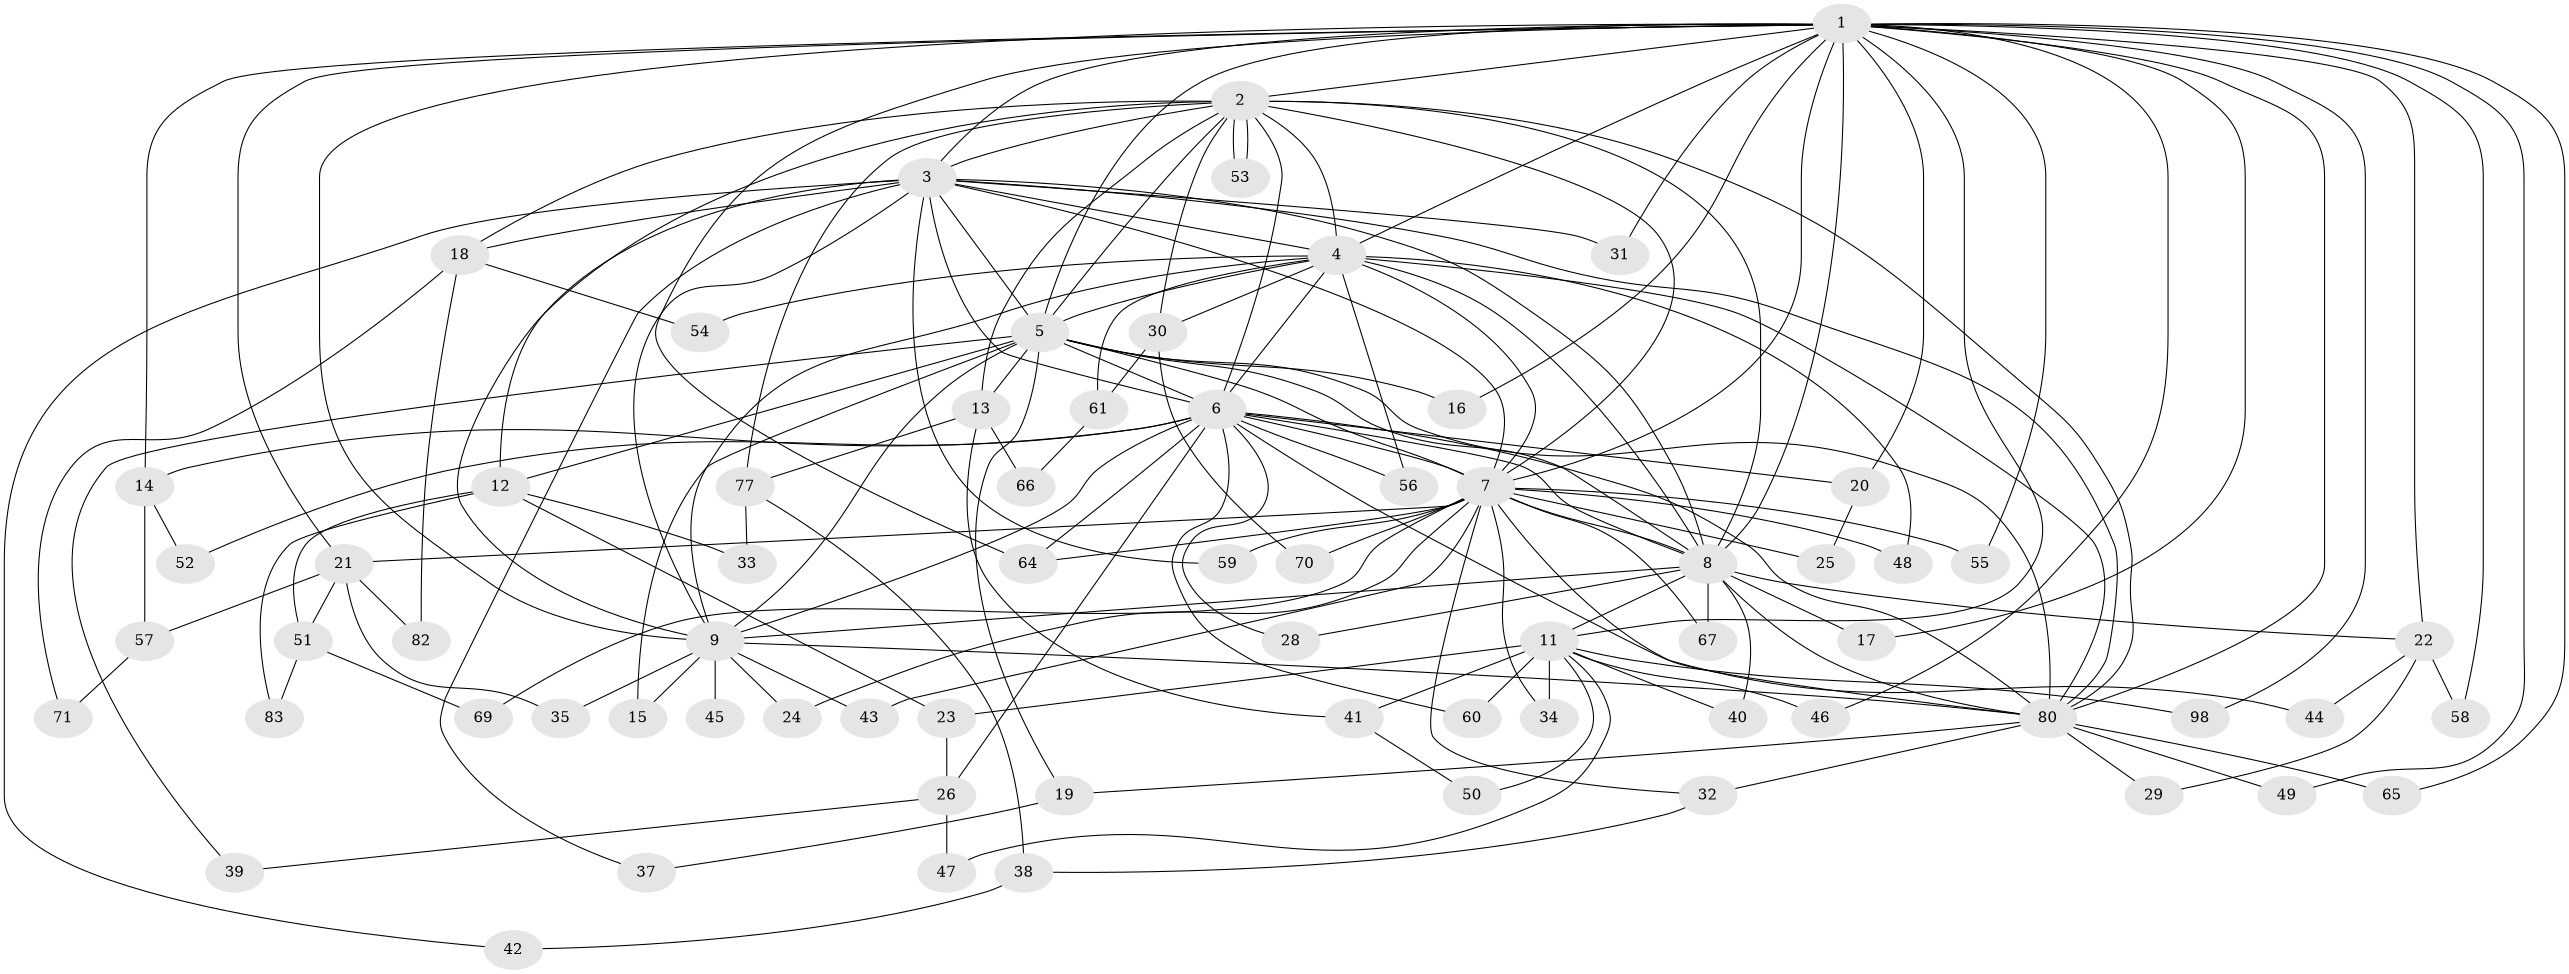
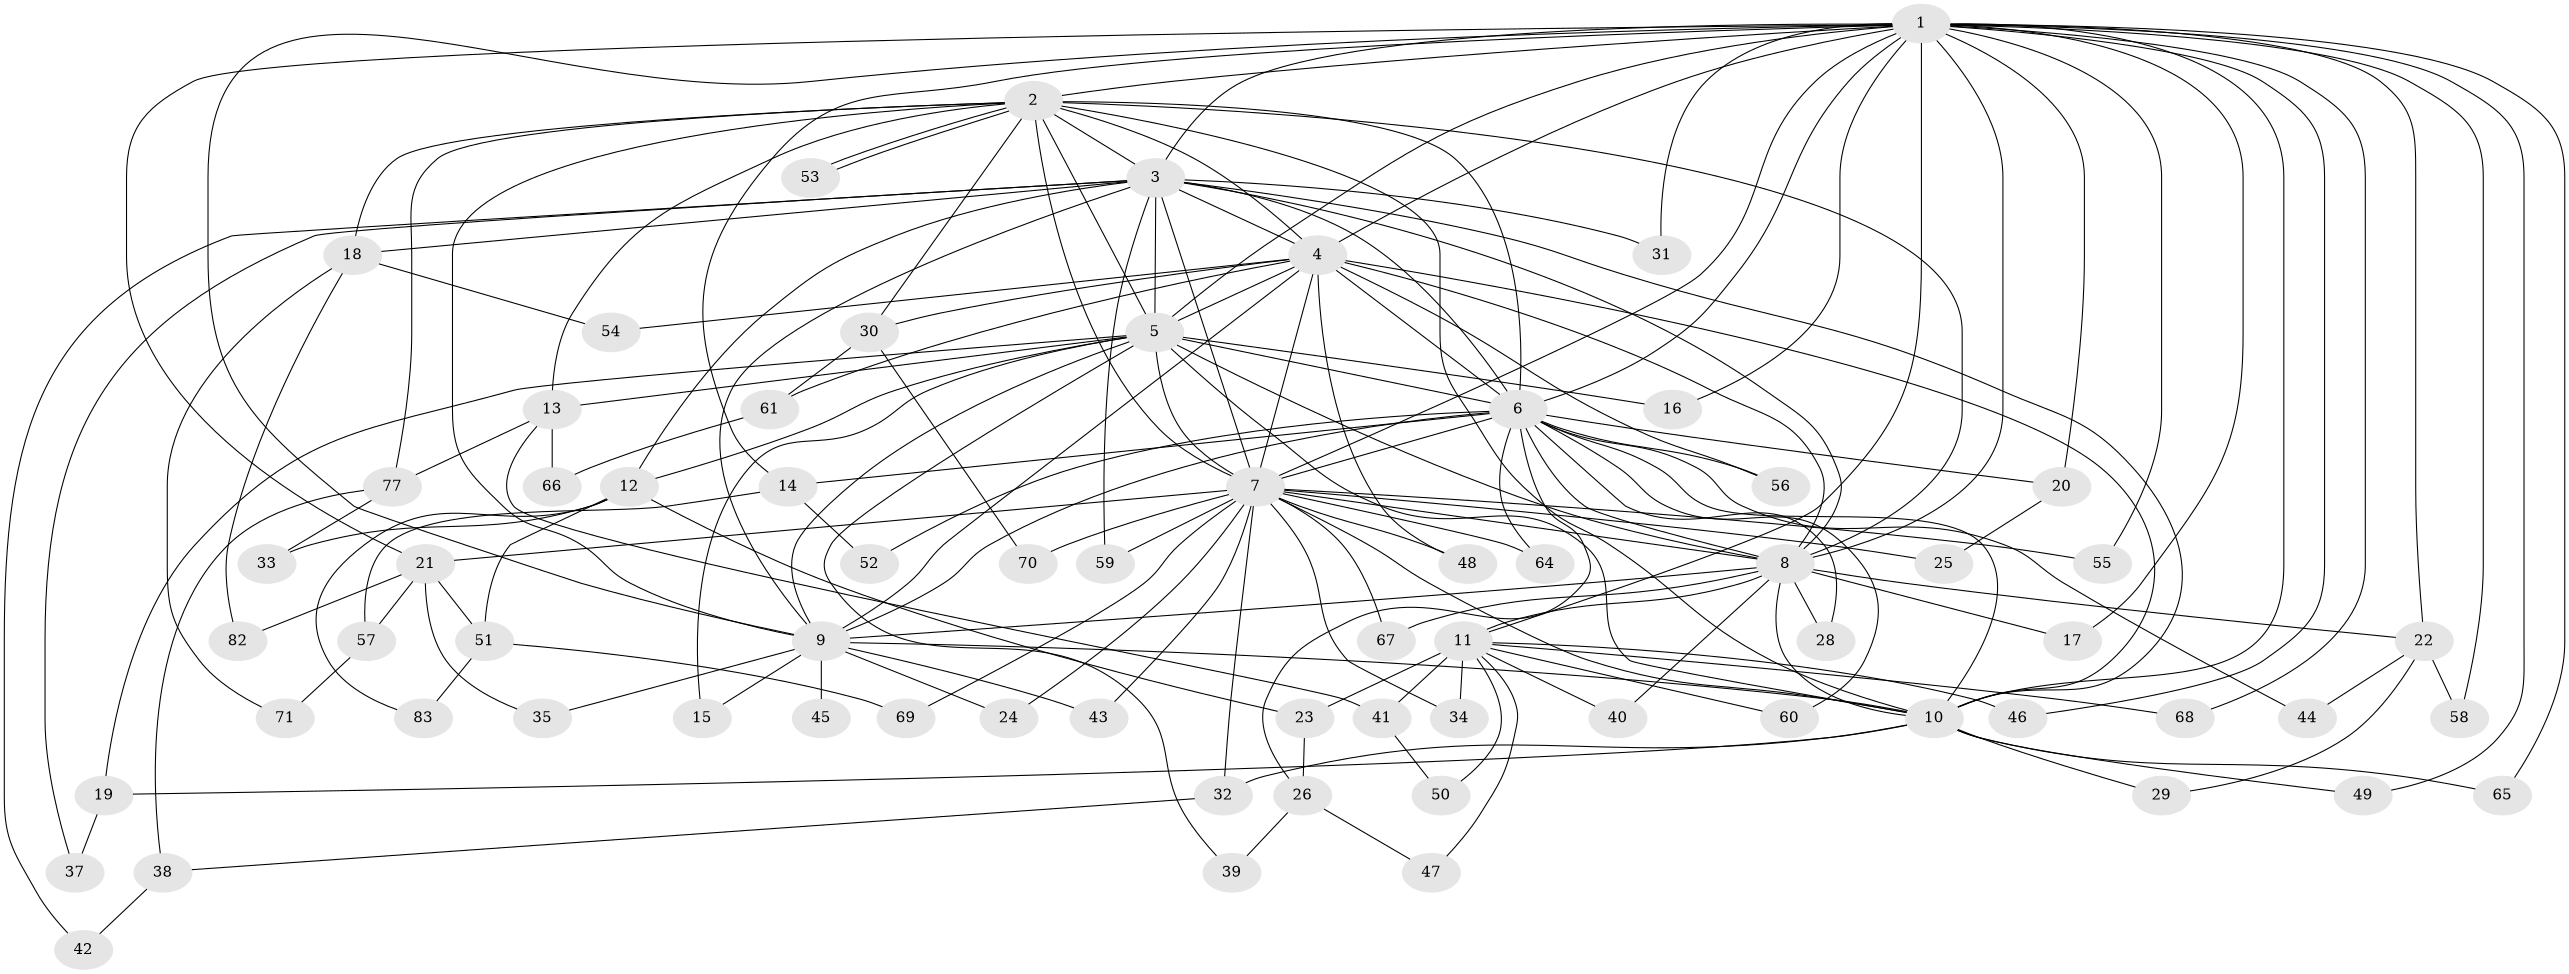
(972, 84) -> (1753, 251)
(2048, 718) -> (1934, 718)
(2200, 718) -> (2185, 718)
